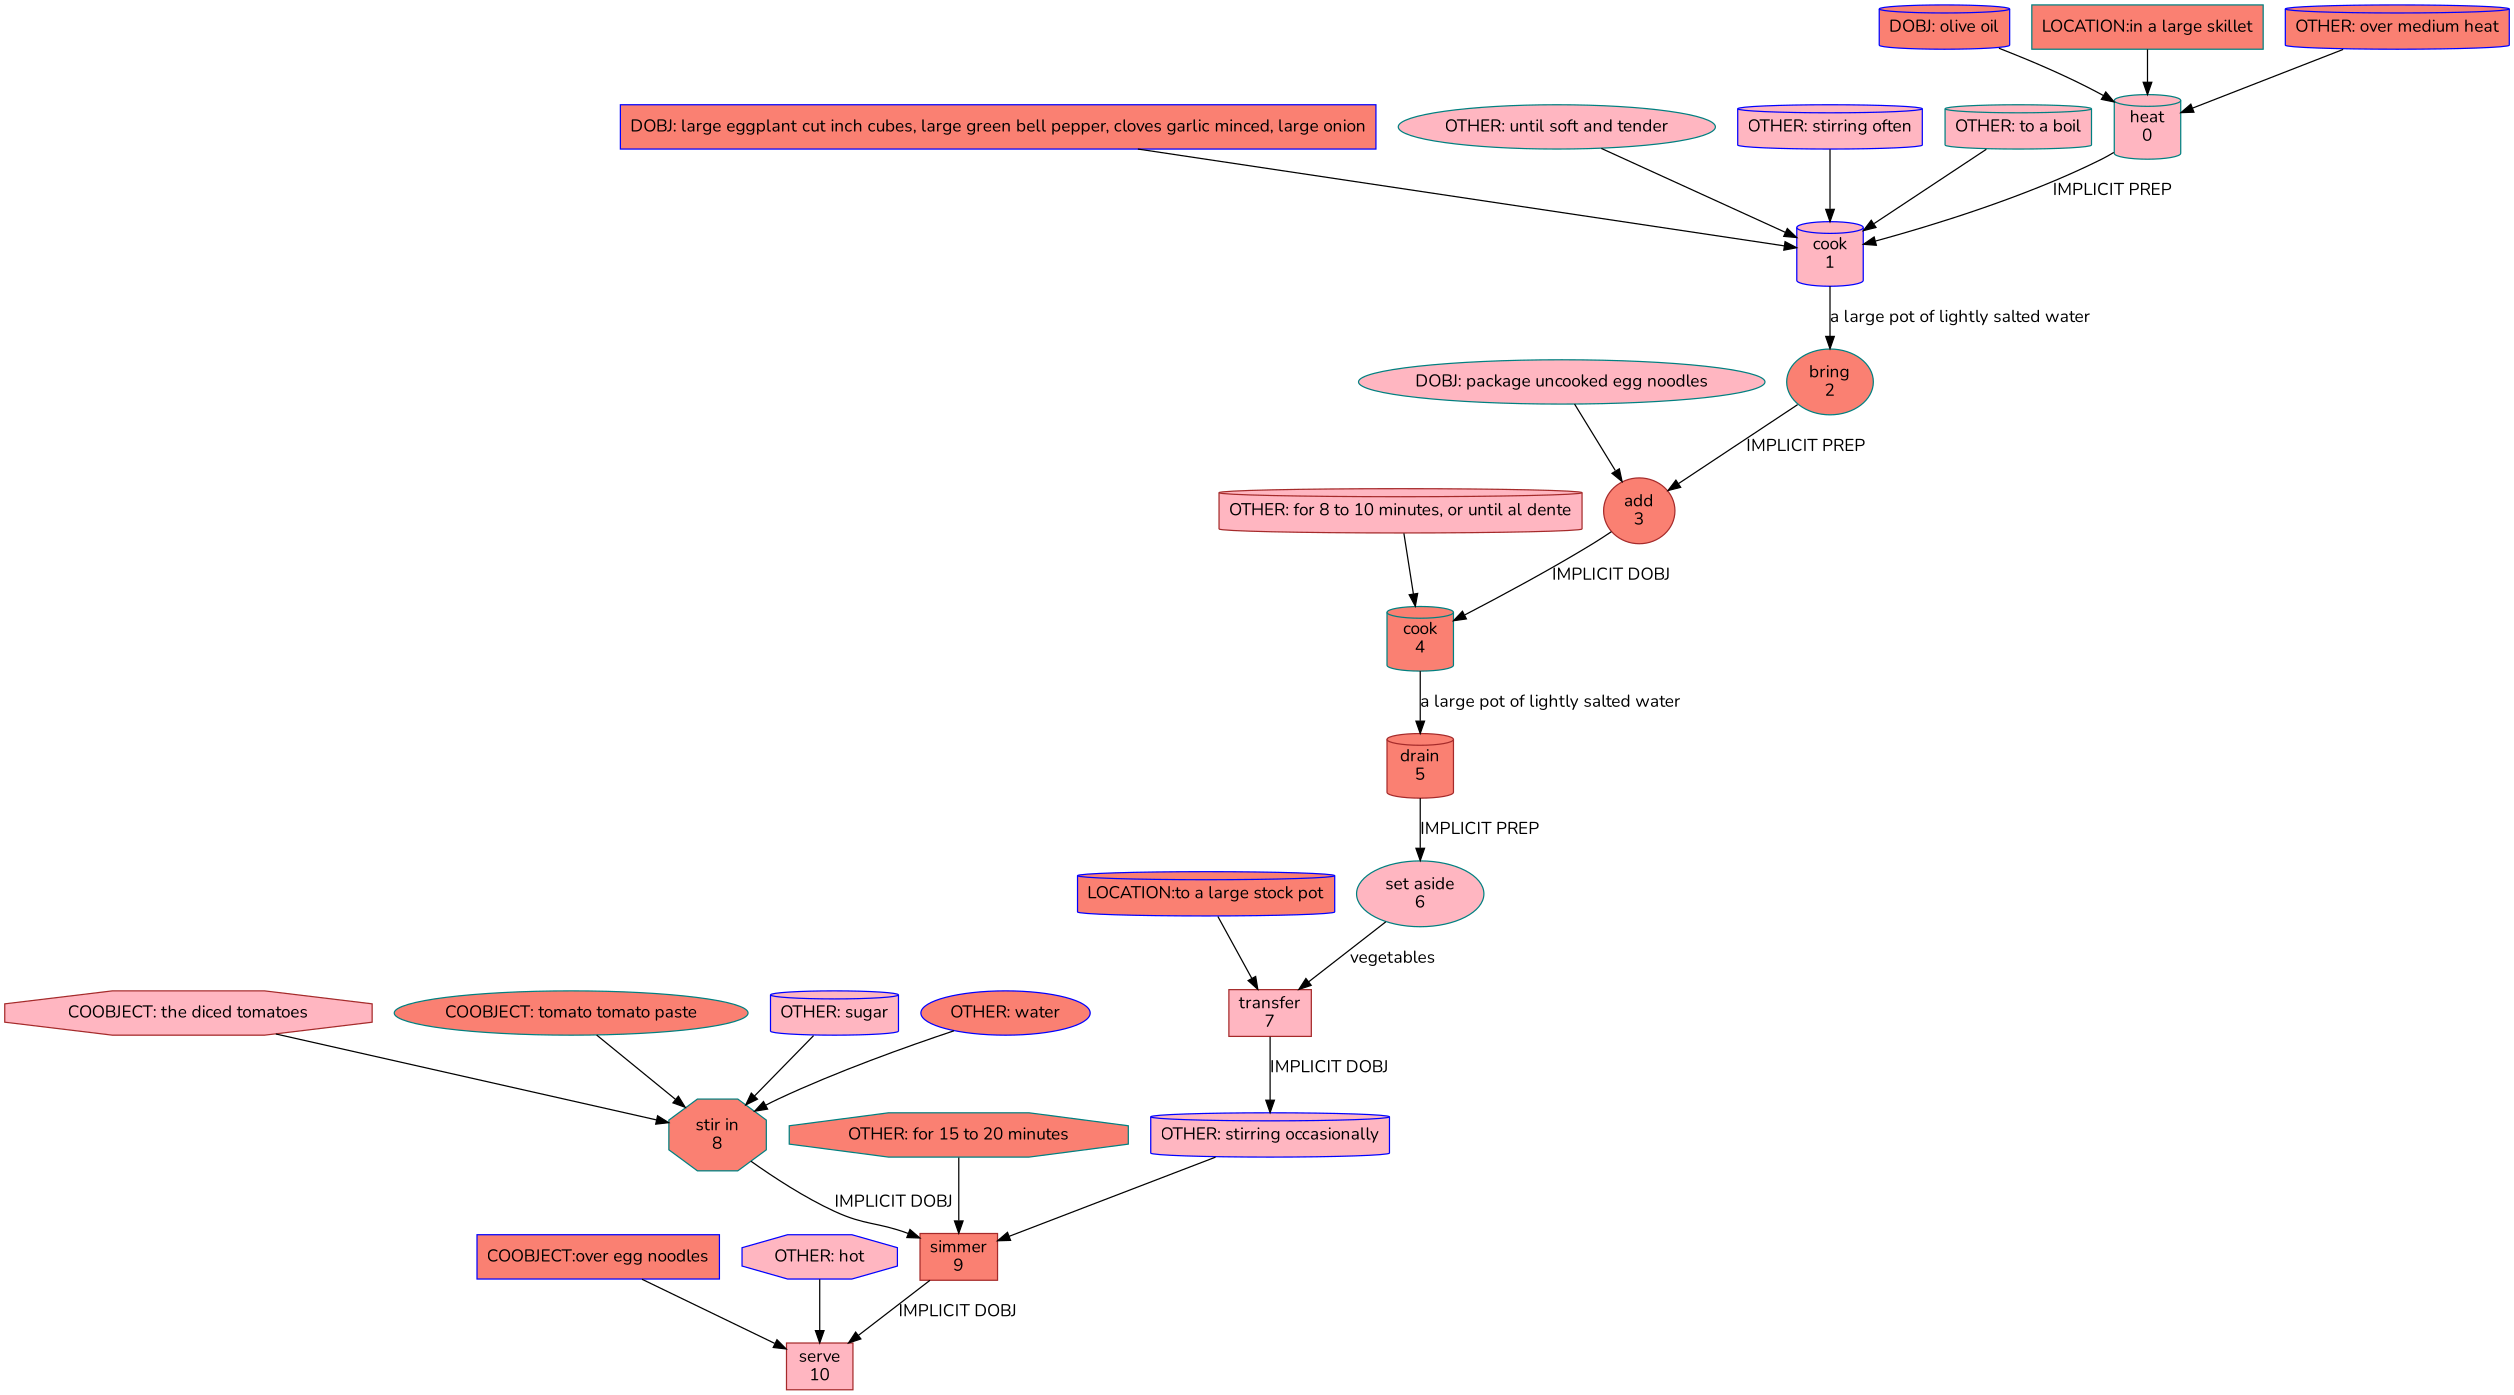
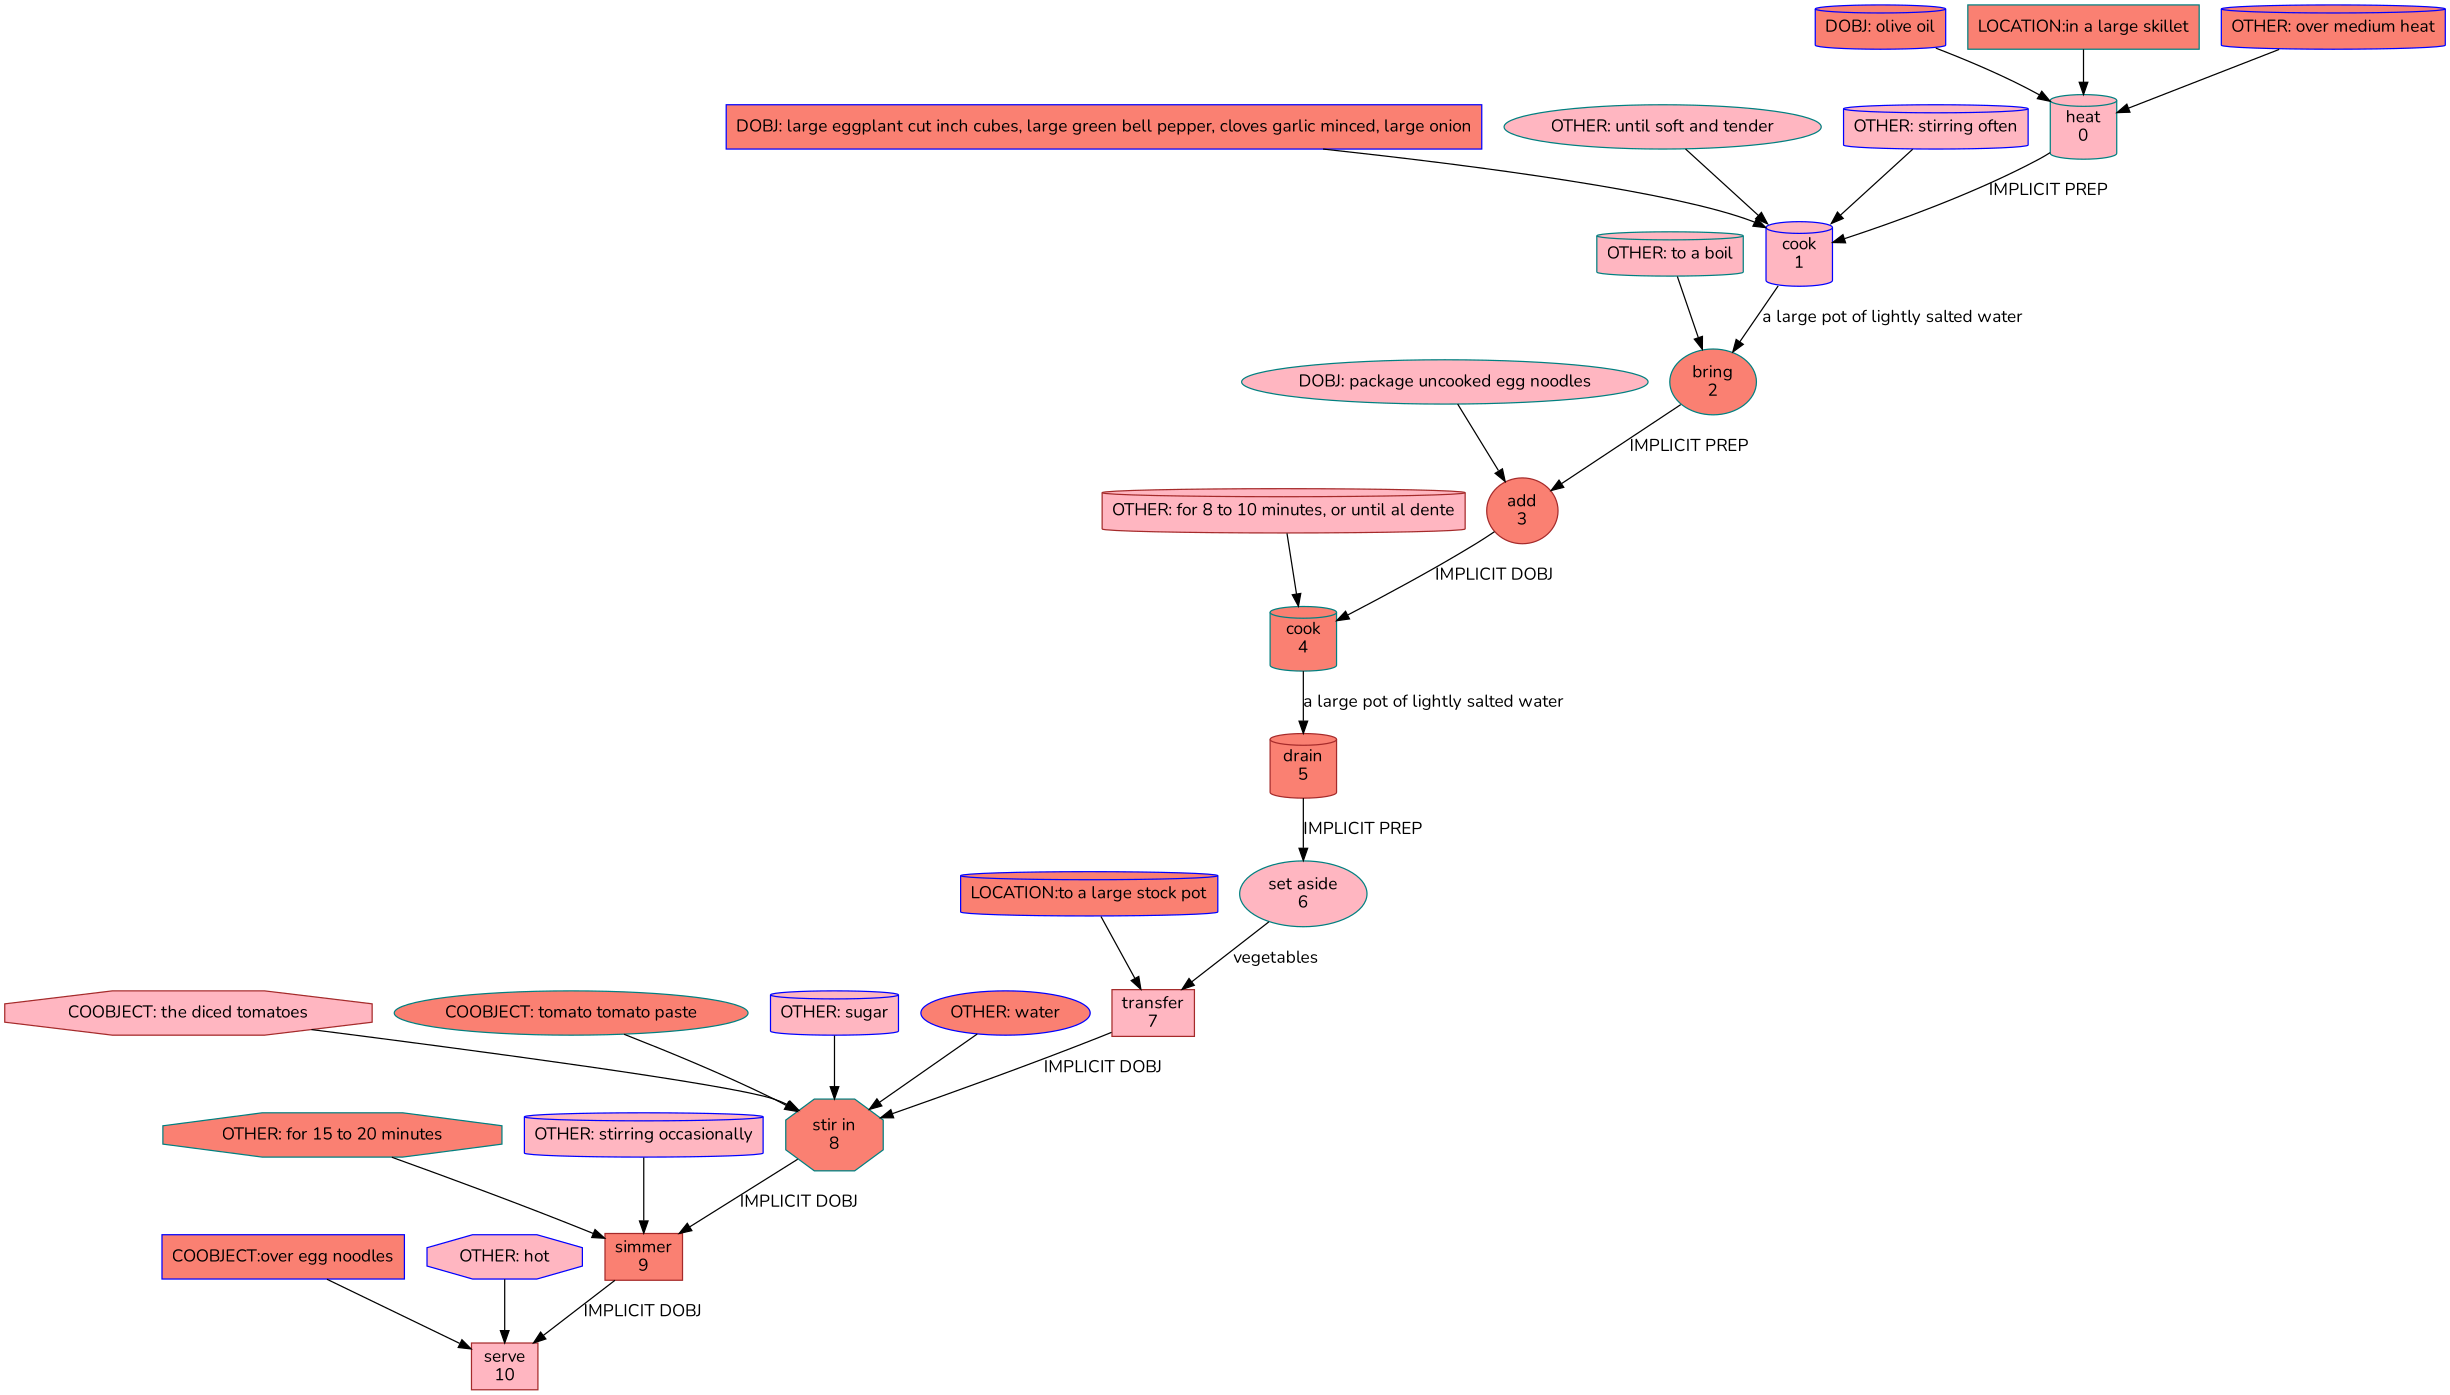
(1930, 186) -> (1688, 307)
(1270, 1068) -> (1002, 1074)
